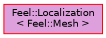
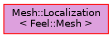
(53, 19) -> (56, 19)
